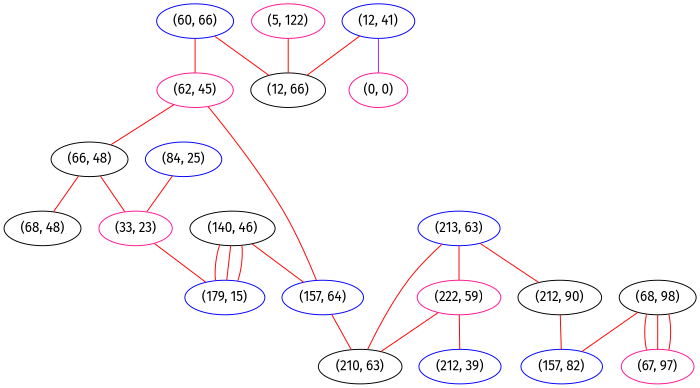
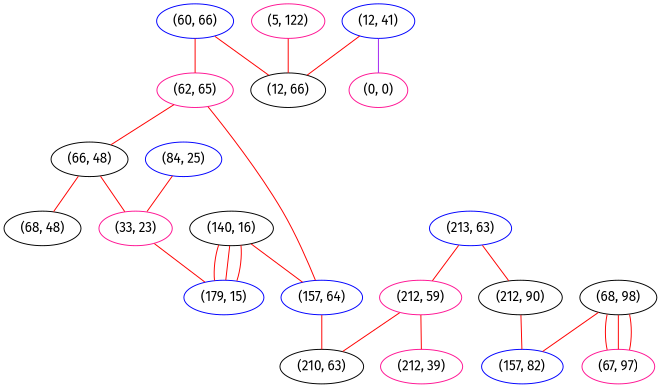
(195, 90) -> (195, 90)
(233, 228) -> (232, 228)
(399, 293) -> none
(459, 298) -> (421, 298)
(460, 367) -> (422, 367)
